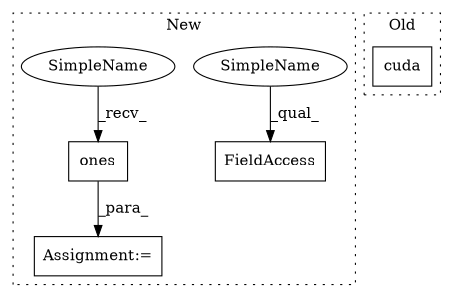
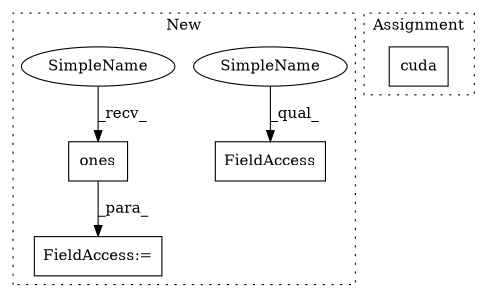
(402, 26) -> (419, 26)
(98, 256) -> (98, 256)
